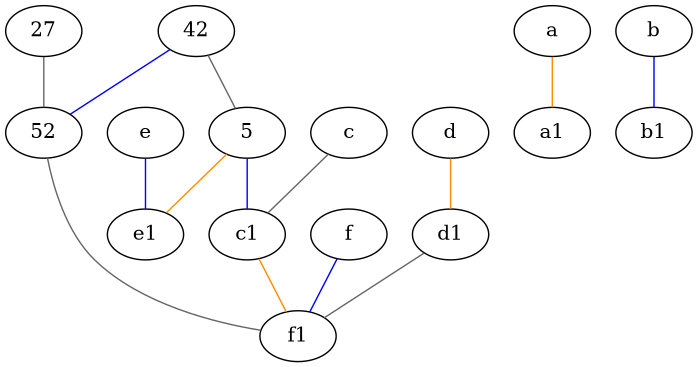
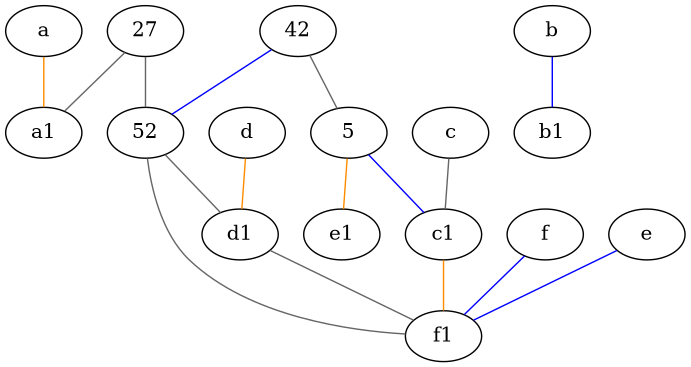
none -> (95, 82)
(145, 184) -> (545, 285)
none -> (193, 184)
